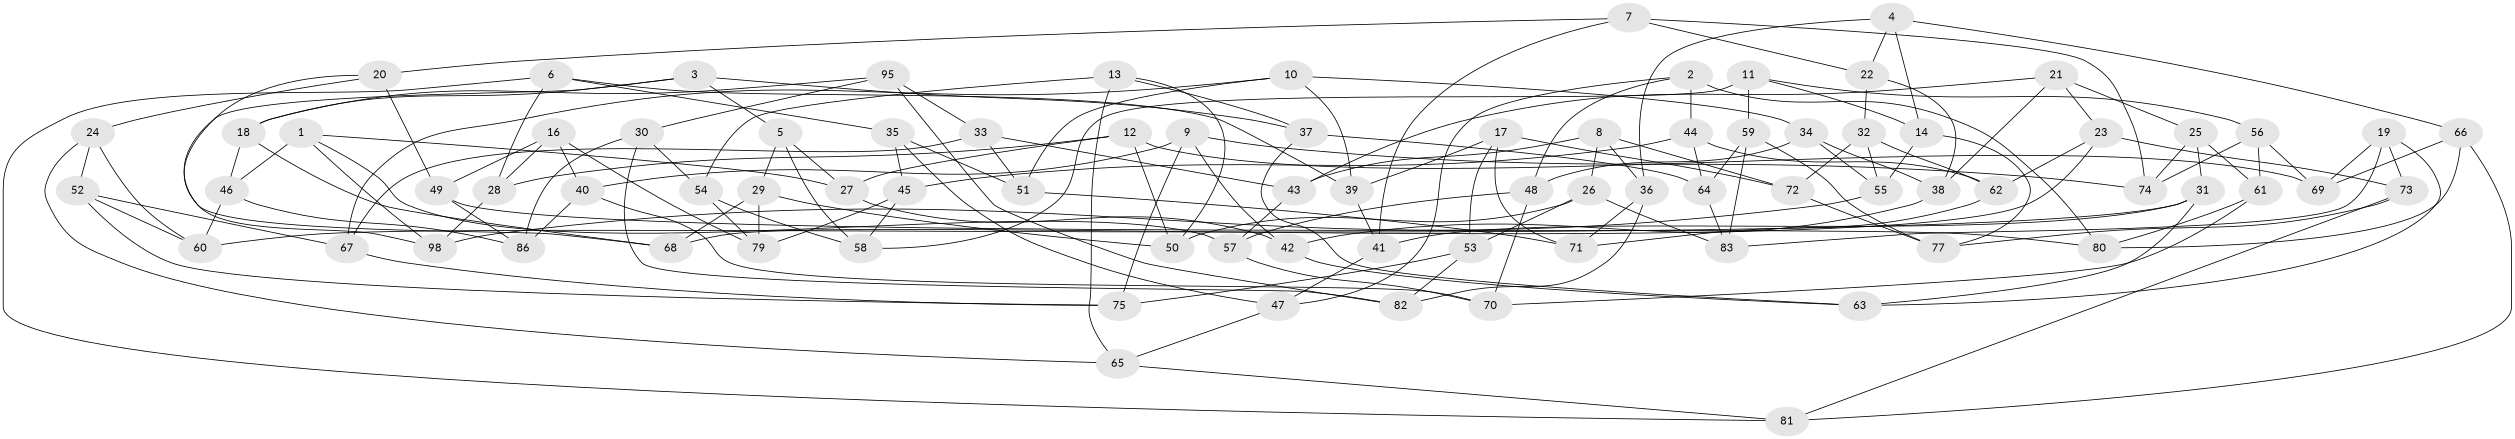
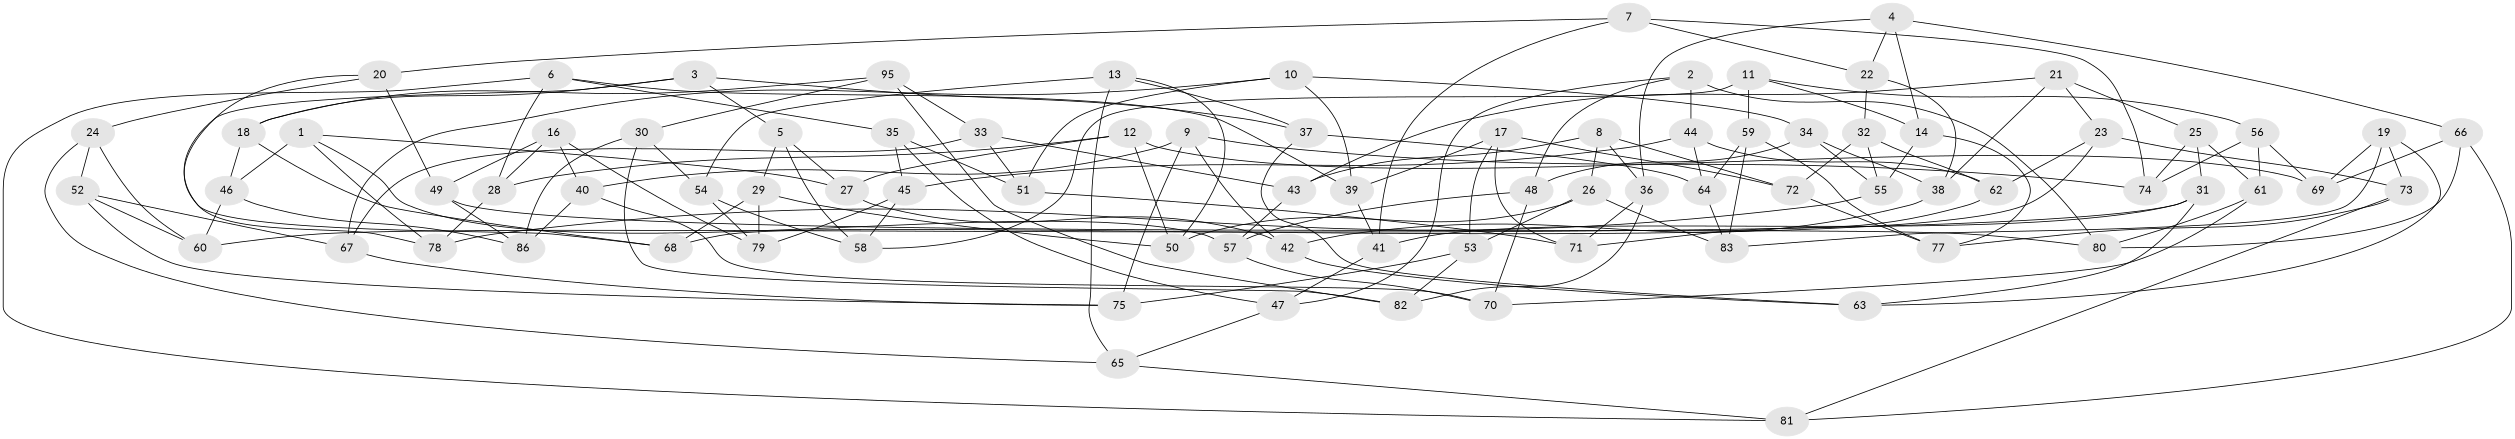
(435, 248) -> (435, 248)
